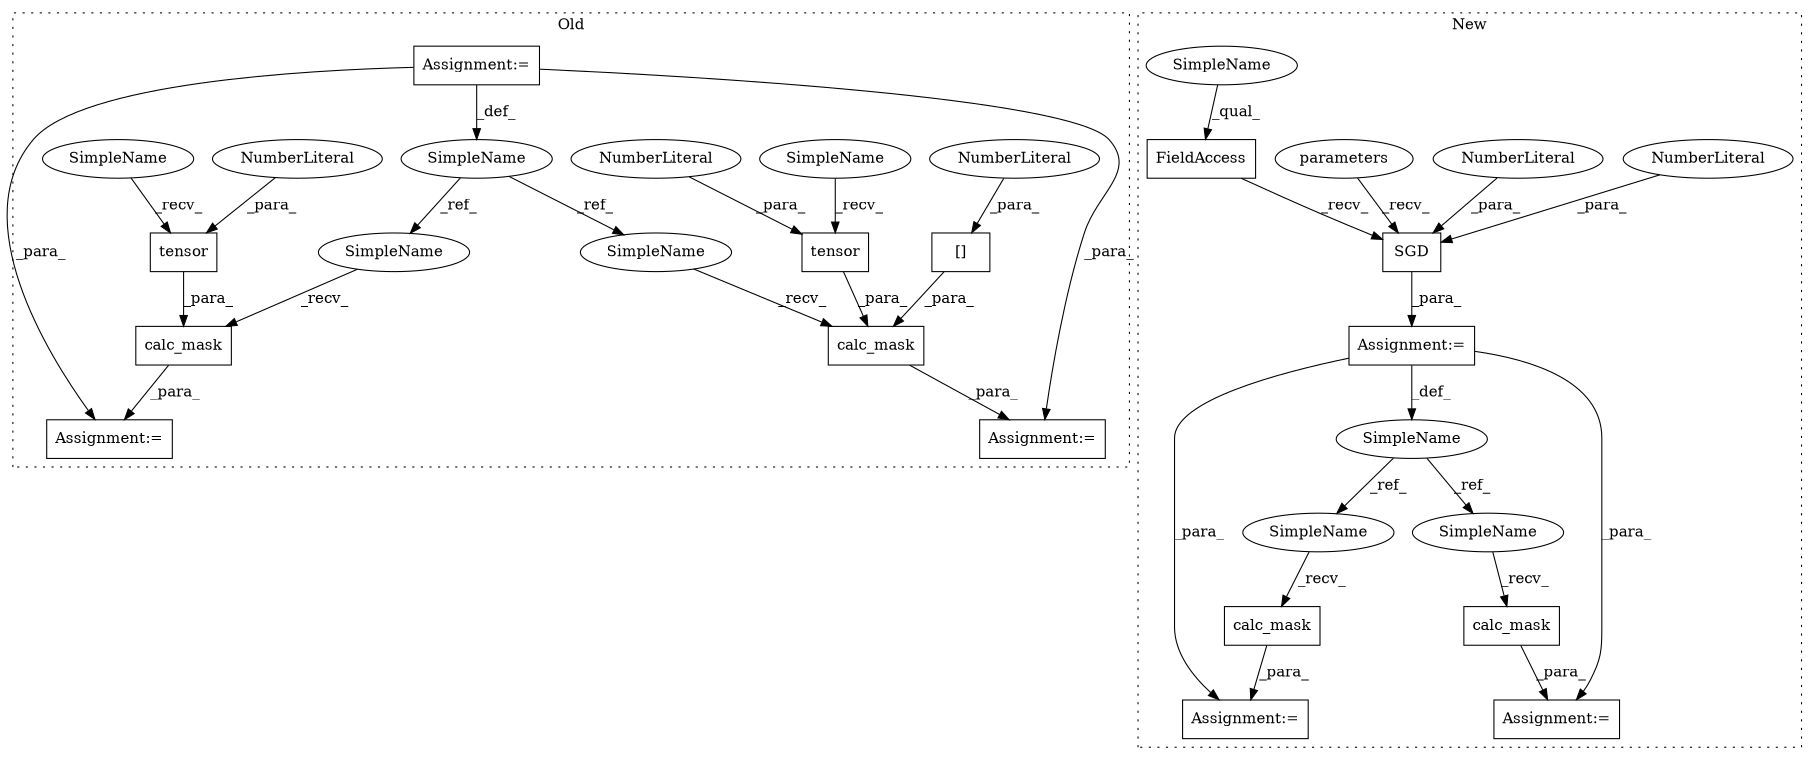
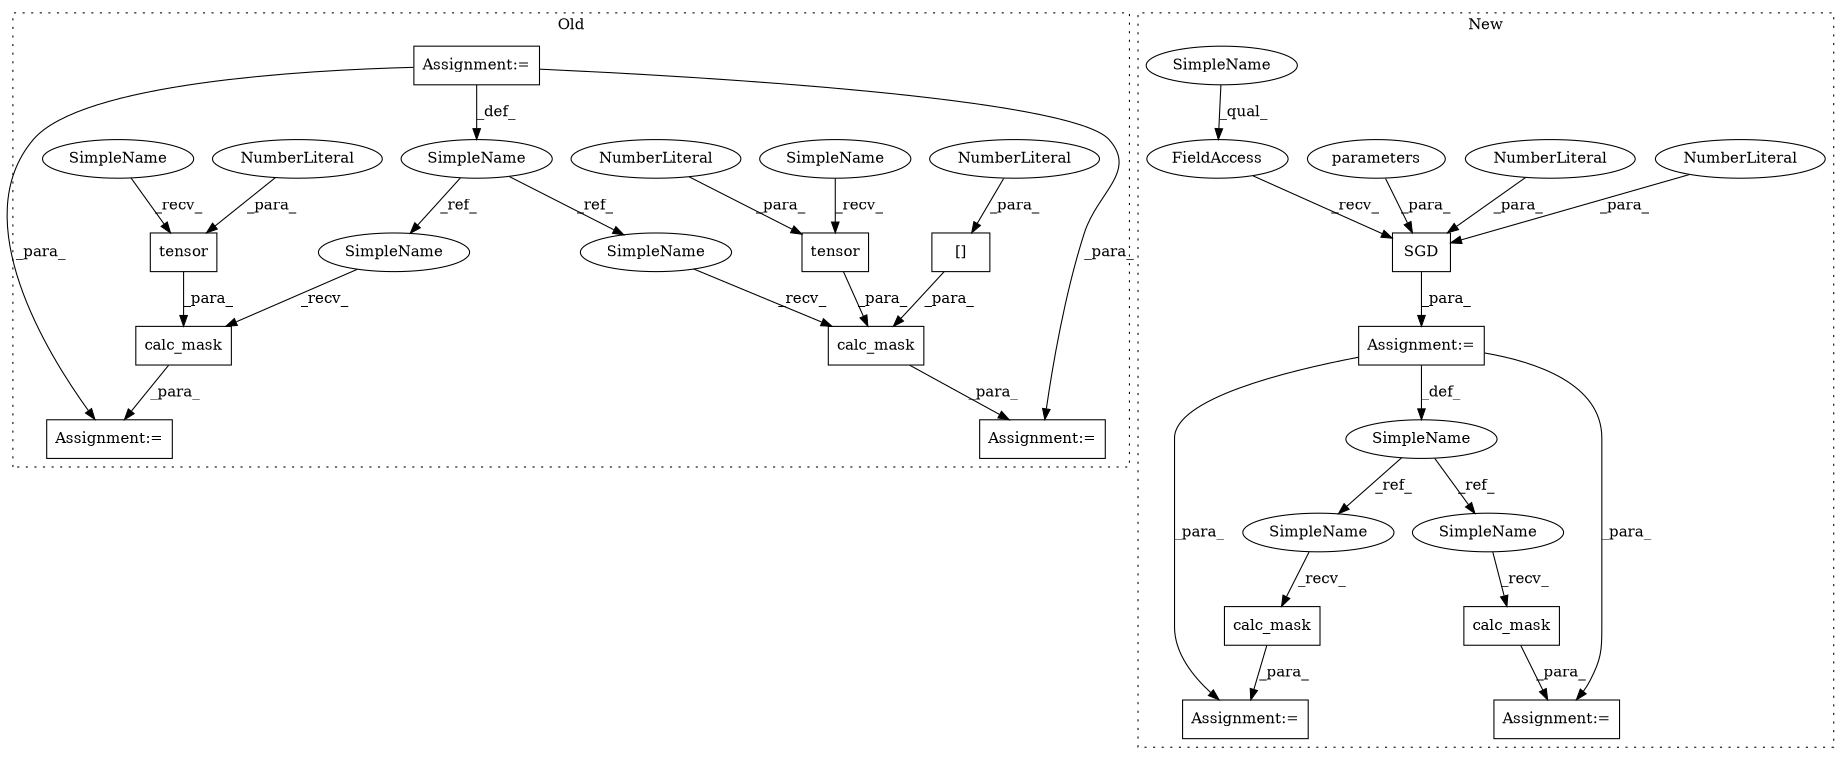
(1201, 159) -> (1217, 159)
(1406, 206) -> (1426, 206)
